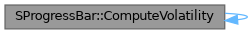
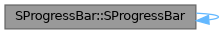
(115, 17) -> (100, 17)
